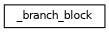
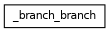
(55, 16) -> (55, 16)
